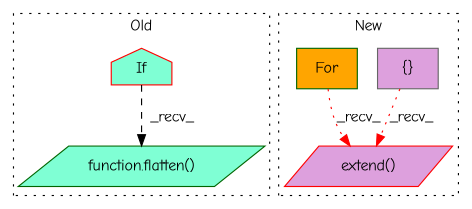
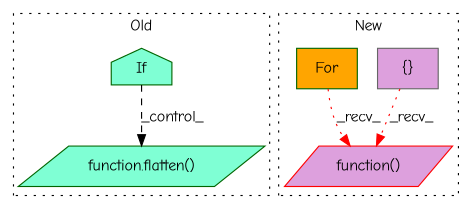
(142, 69) -> (142, 69)
(172, 117) -> (172, 117)
(369, 166) -> (369, 166)
